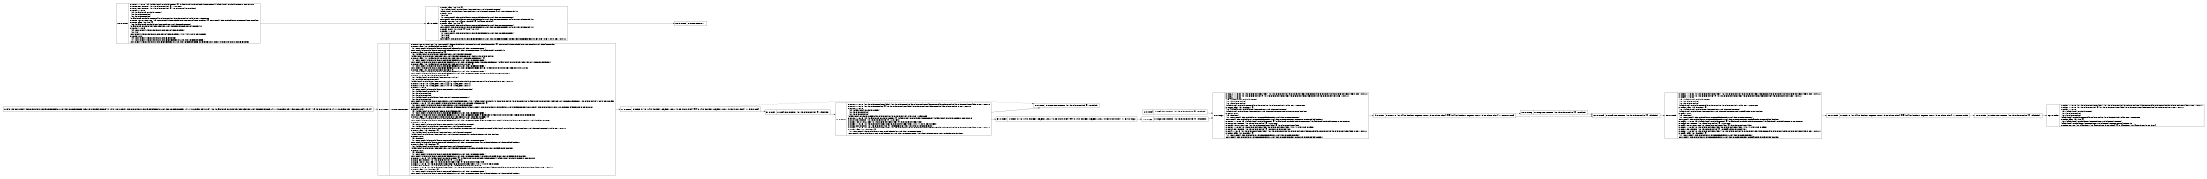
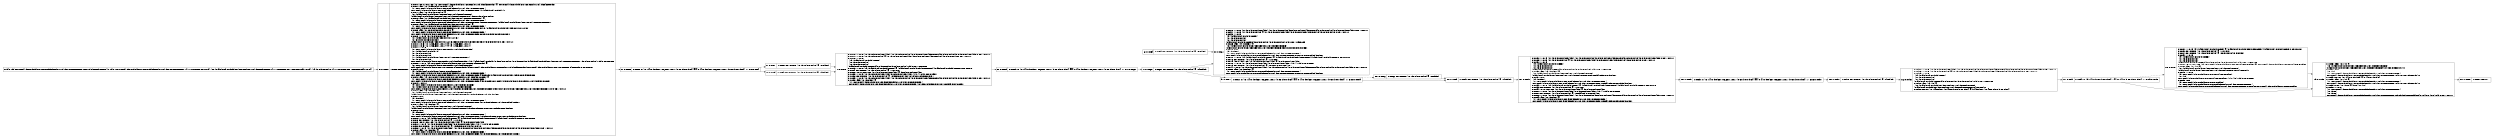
none -> (2111, 80)
(1015, 110) -> (833, 67)
(1371, 116) -> (1205, 75)
(419, 123) -> (419, 83)
